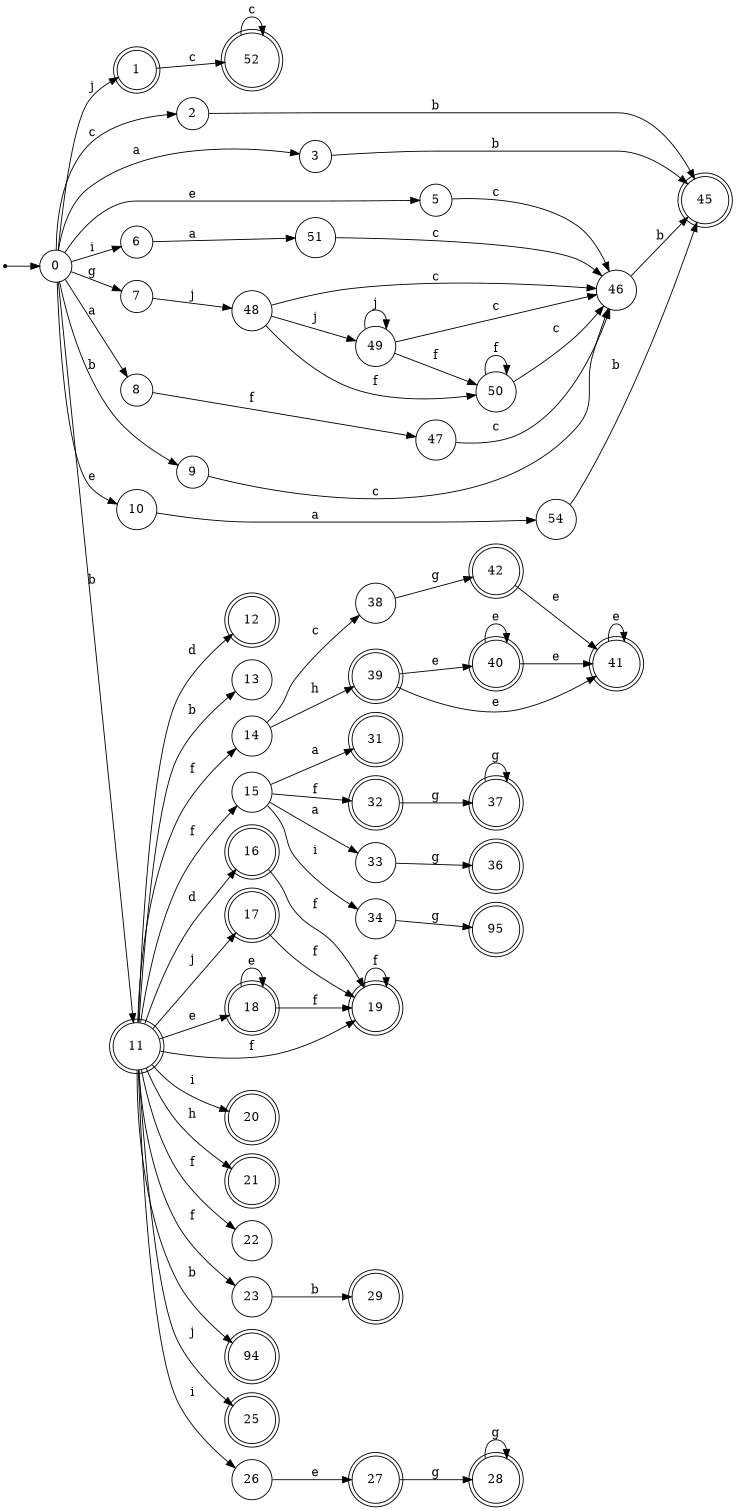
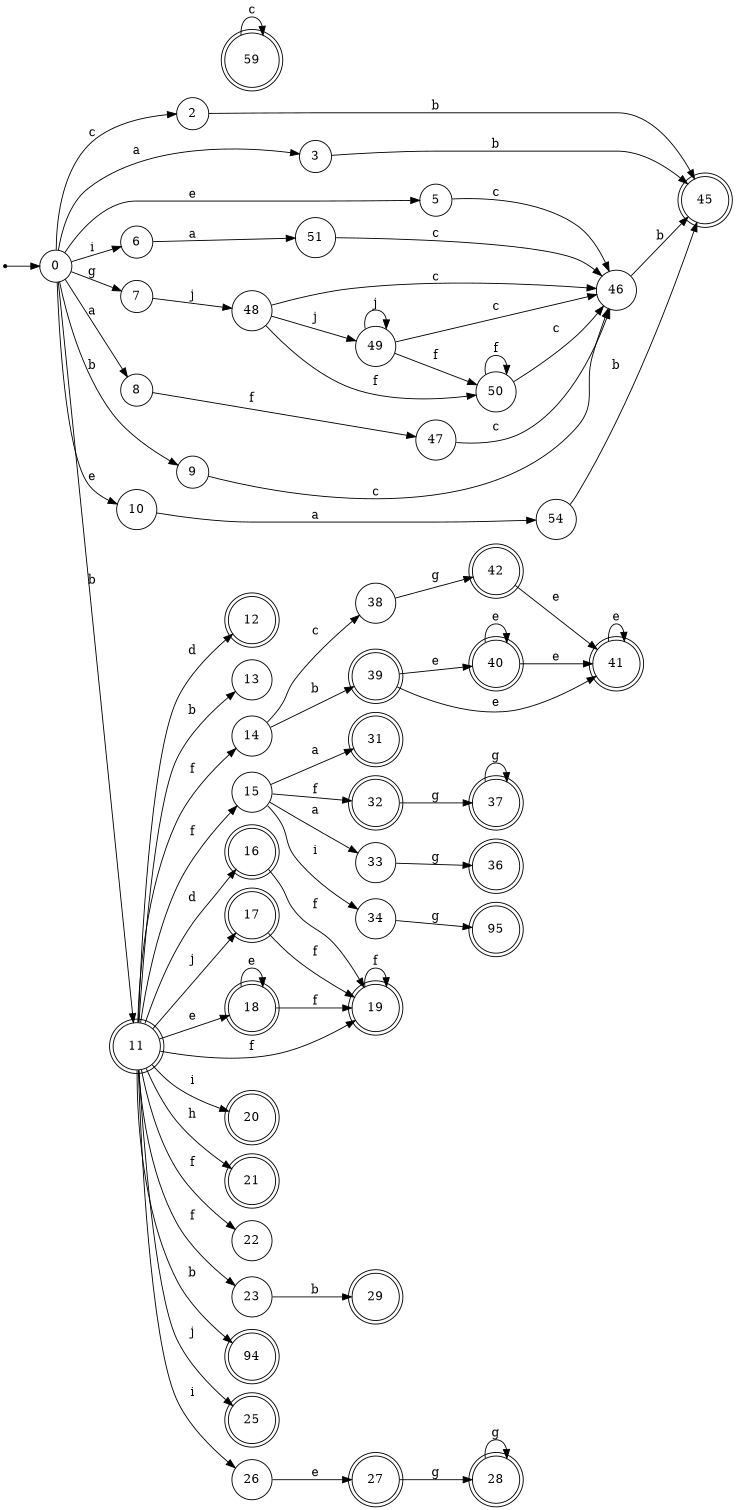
(252, 60) -> (252, 60)
(137, 70) -> none
(316, 689) -> (316, 689)
